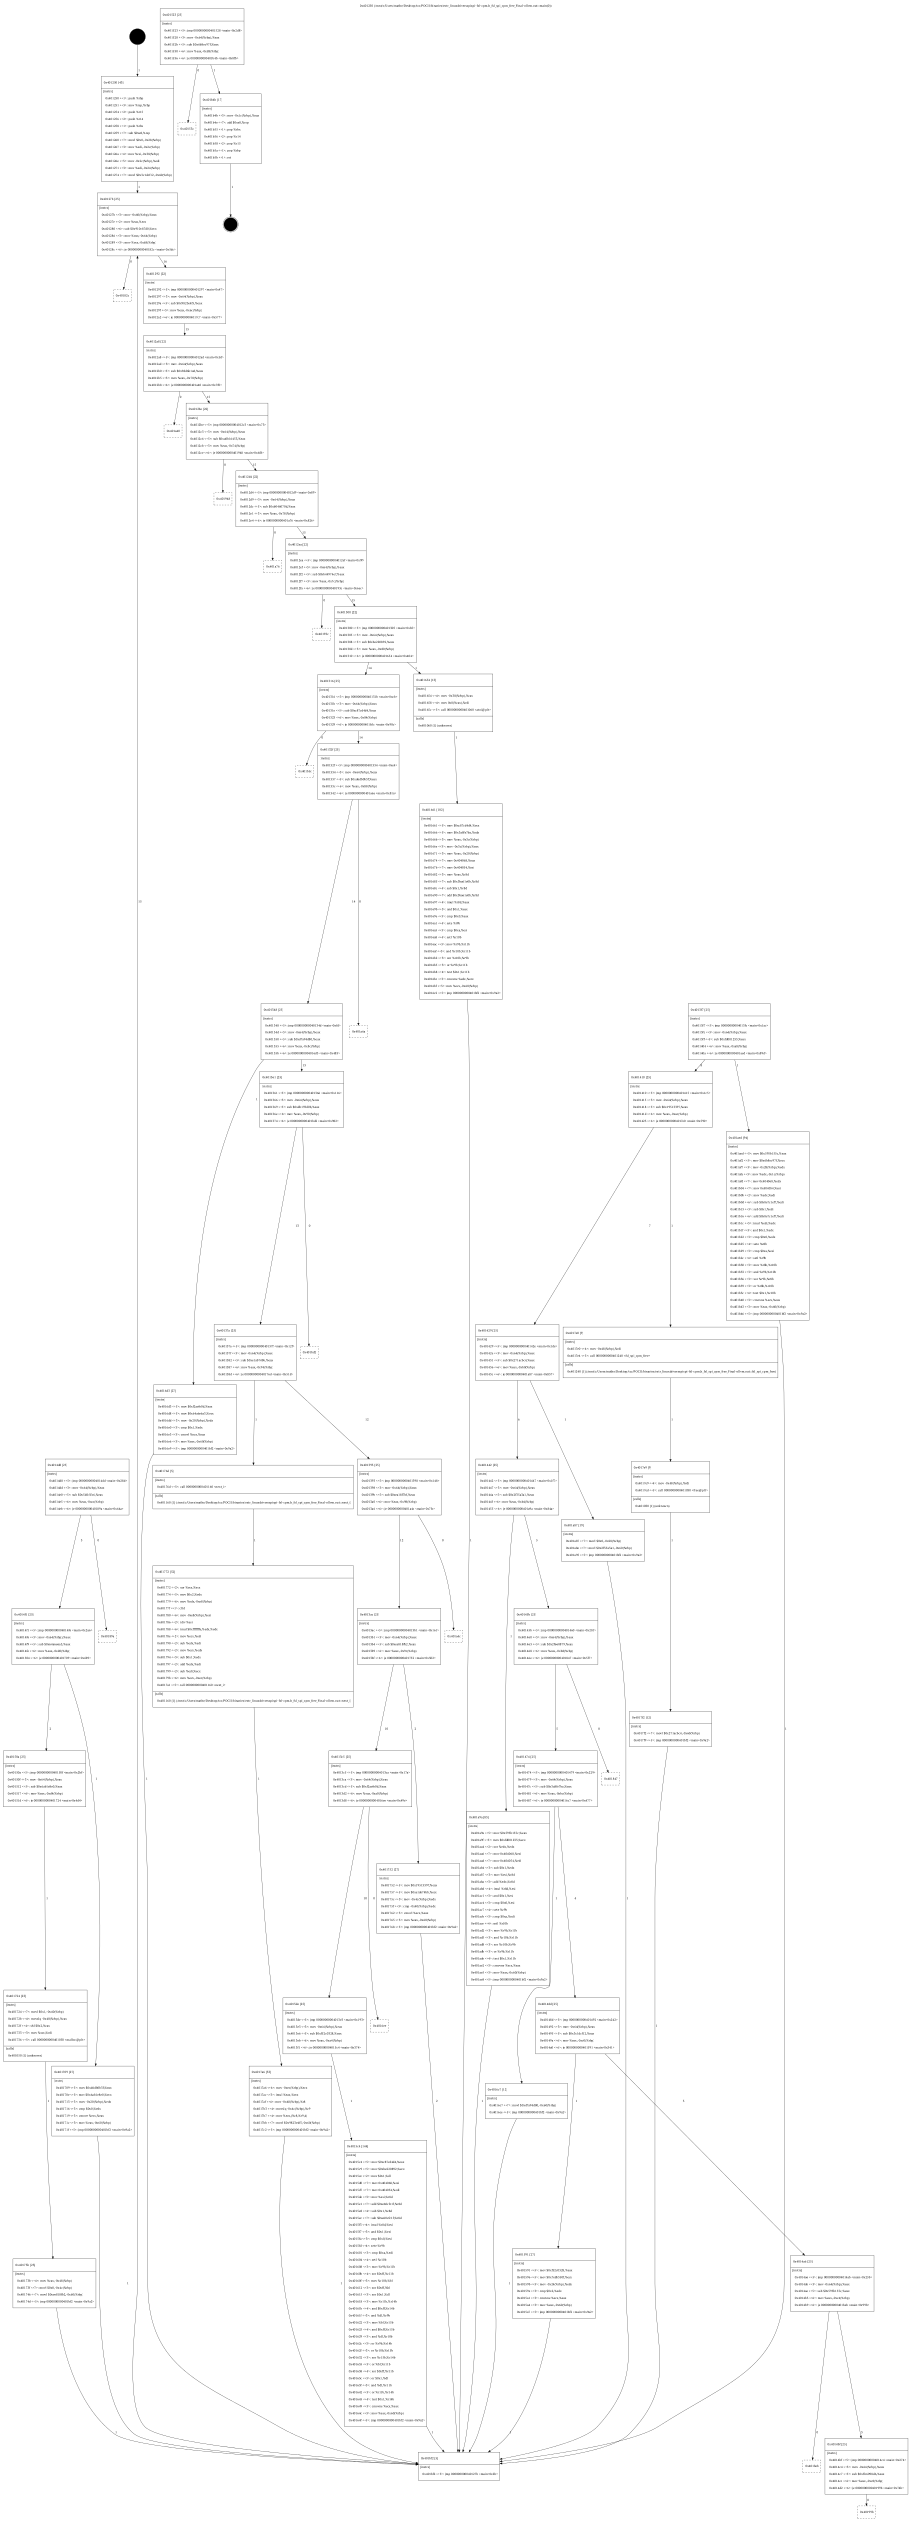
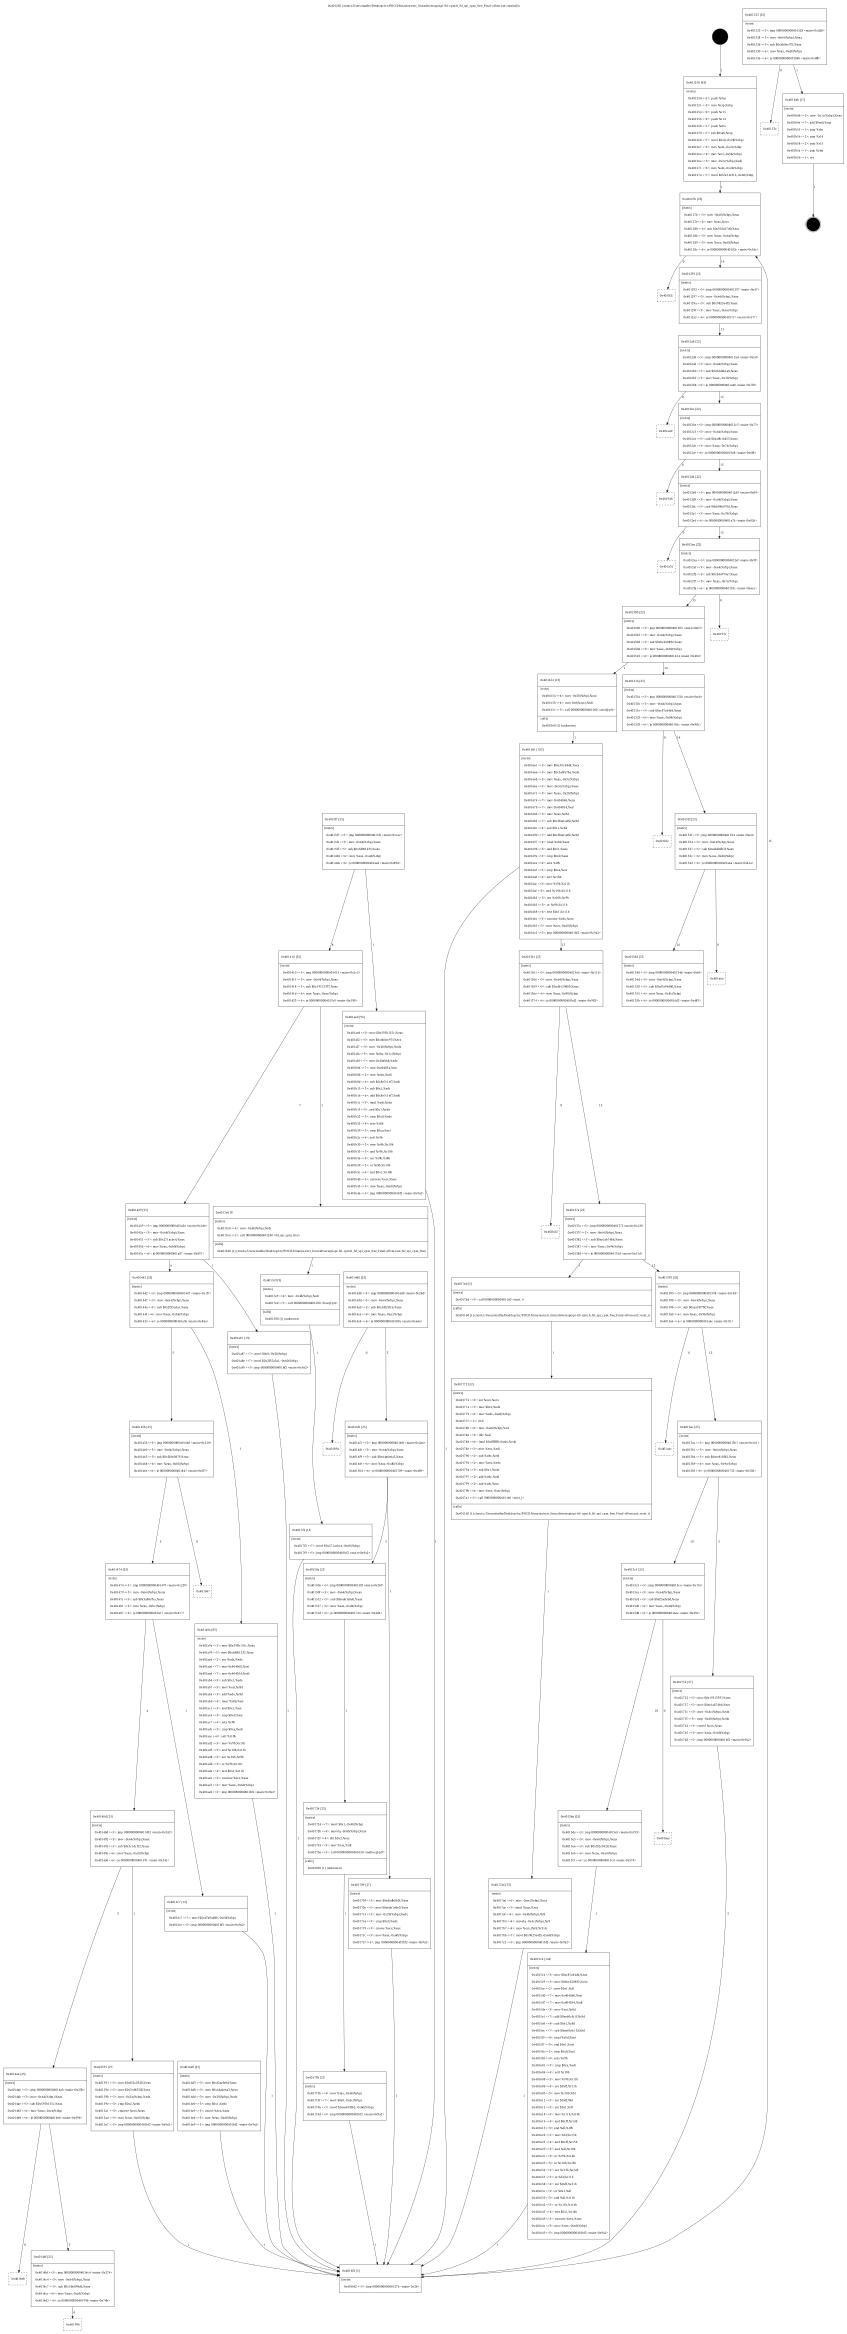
(302, 1064) -> (561, 944)
(206, 1216) -> none
